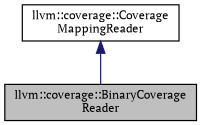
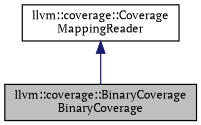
(101, 102) -> (101, 102)
